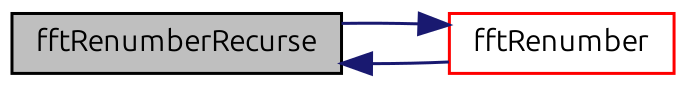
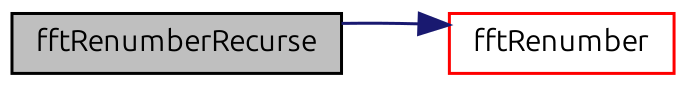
(411, 63) -> none
